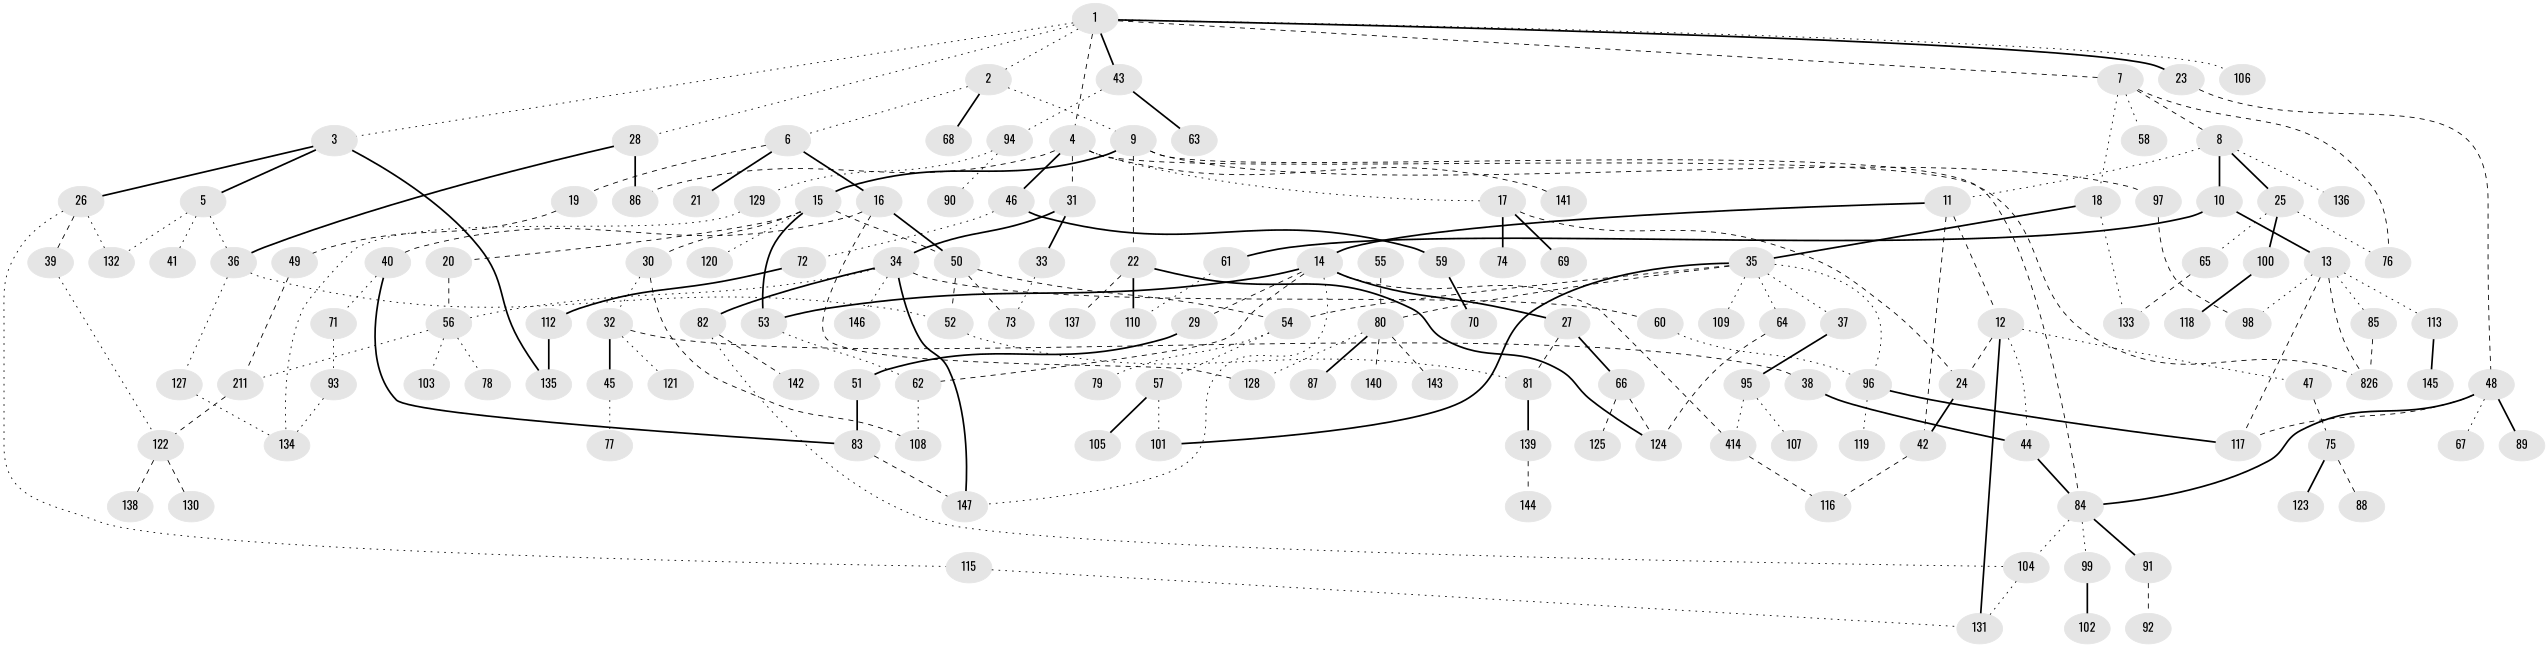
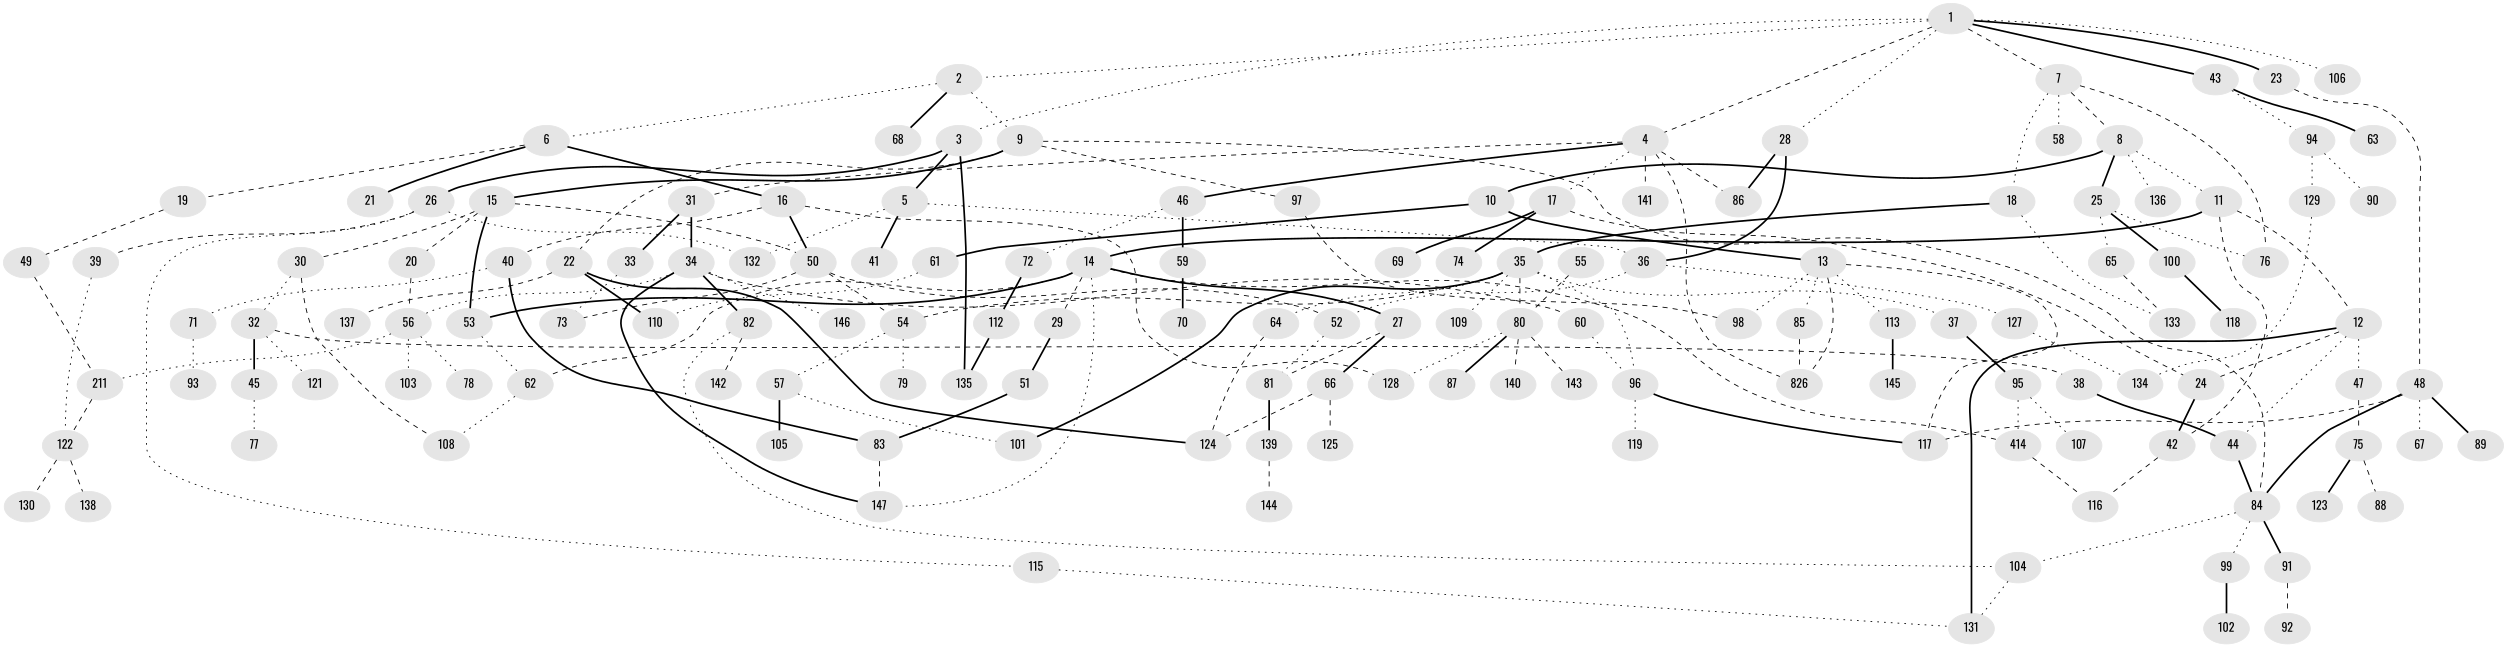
(188, 232) -> (890, 232)
(710, 263) -> none
(310, 415) -> none
